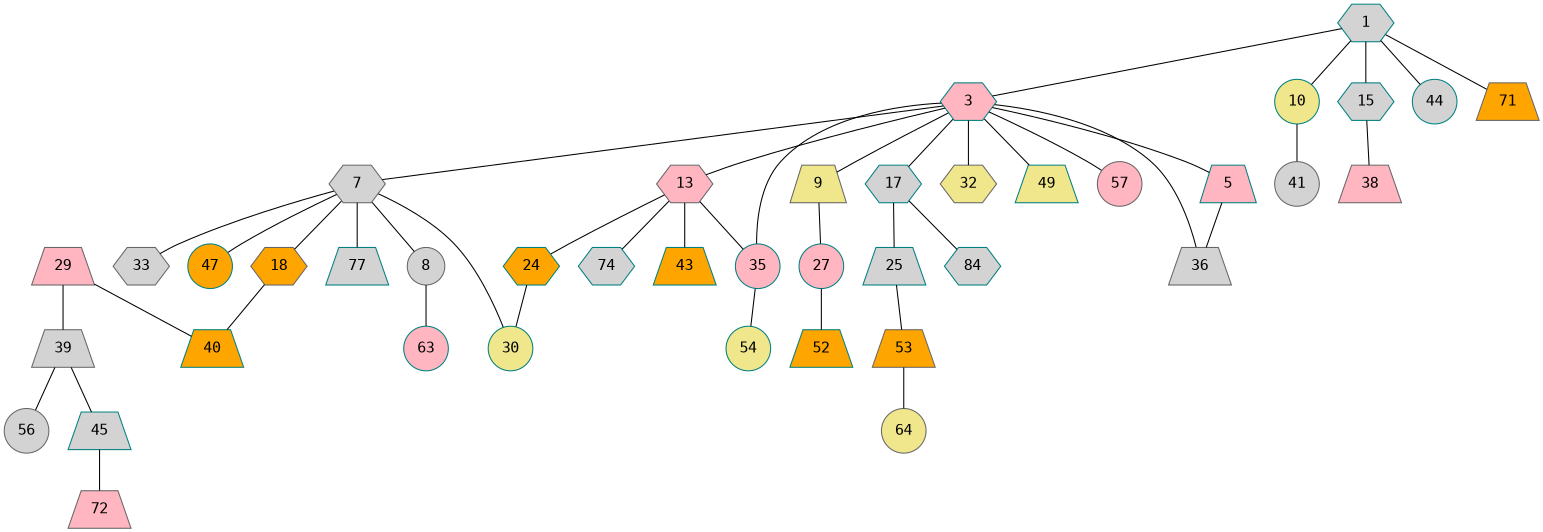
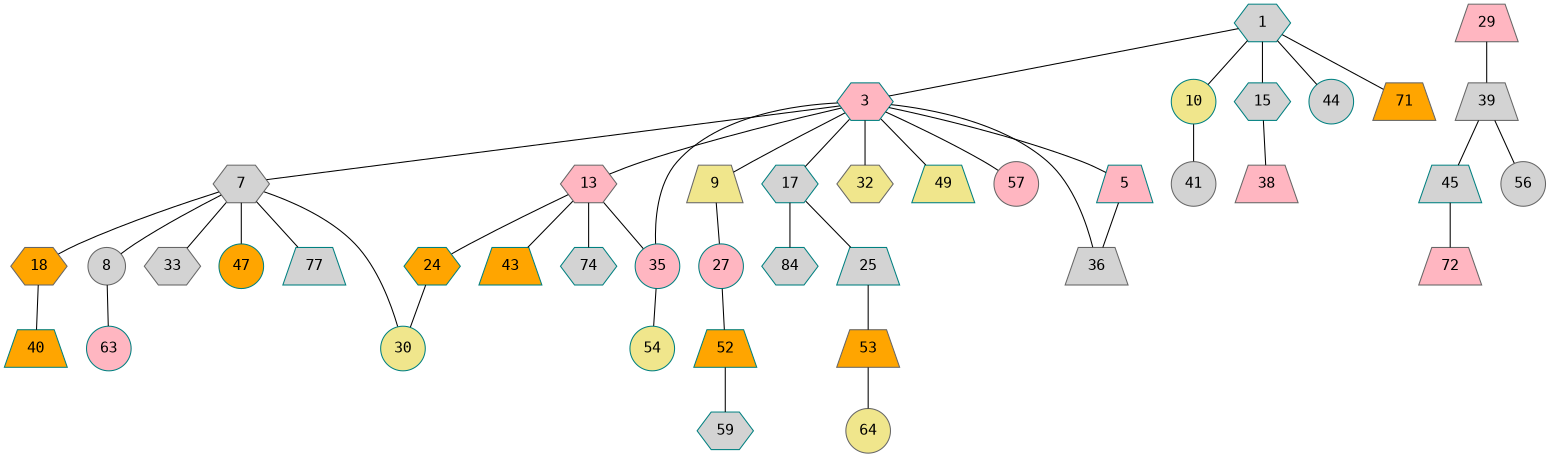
(143, 310) -> none
none -> (725, 431)
